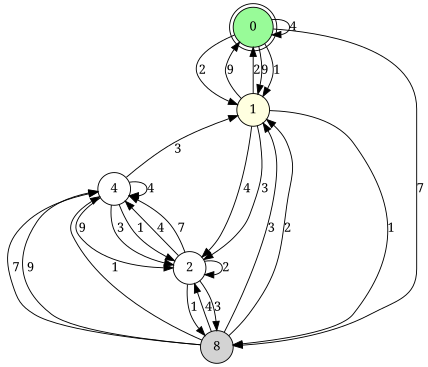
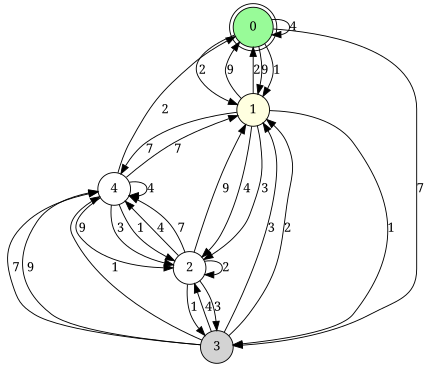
none -> (160, 96)
none -> (175, 127)
(178, 149) -> (178, 149)
none -> (215, 191)
(217, 347) -> (217, 347)
